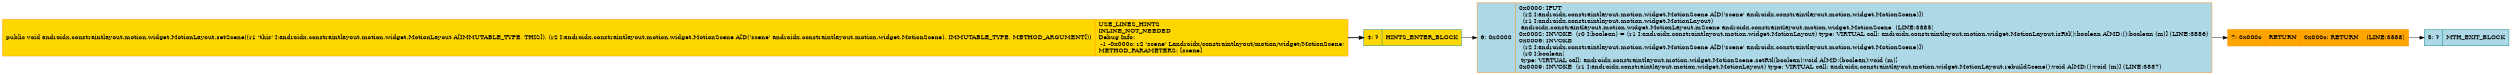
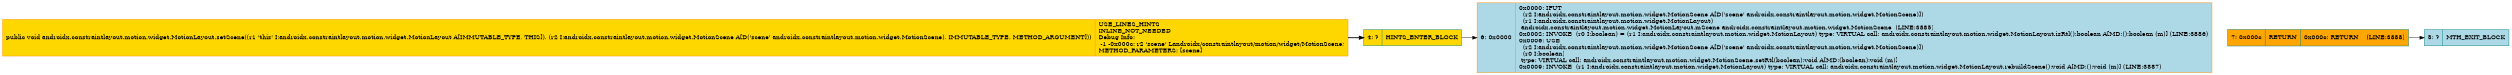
(2218, 38) -> none
(2318, 38) -> (2318, 38)
(1548, 41) -> (1542, 41)
